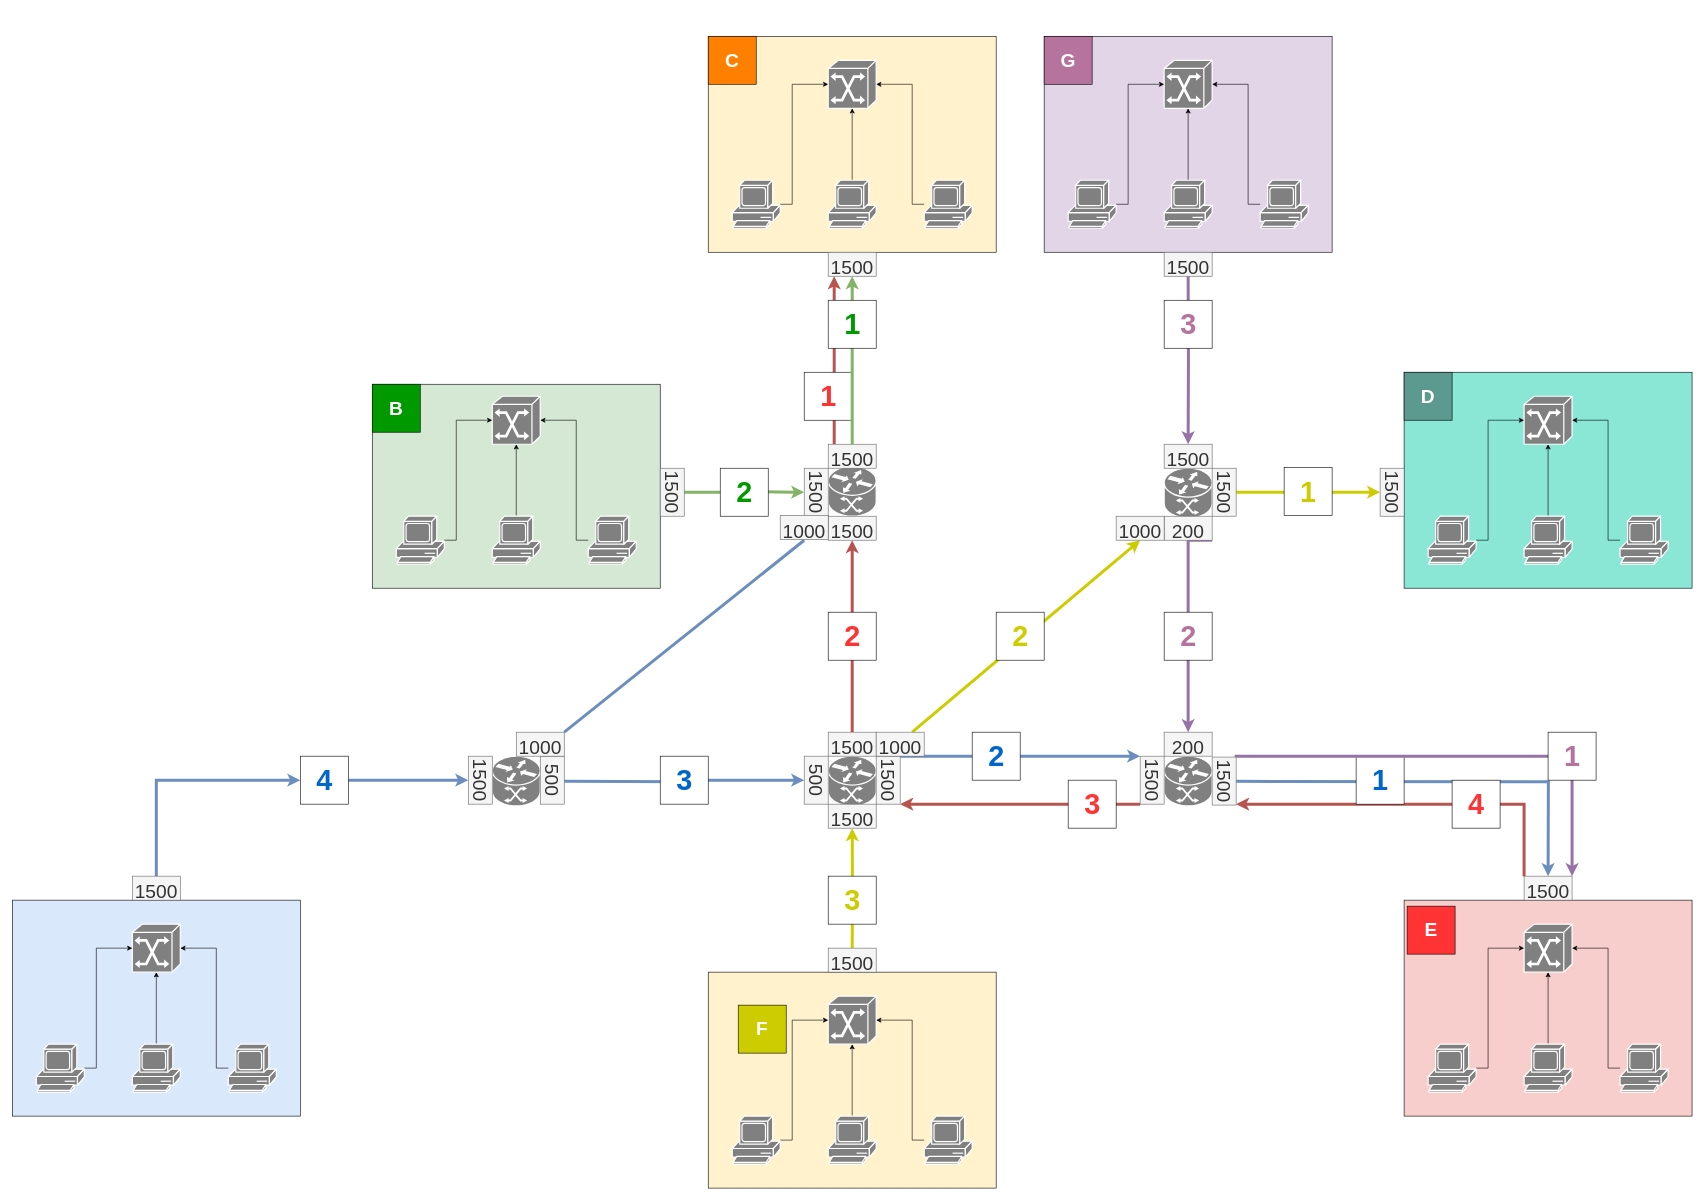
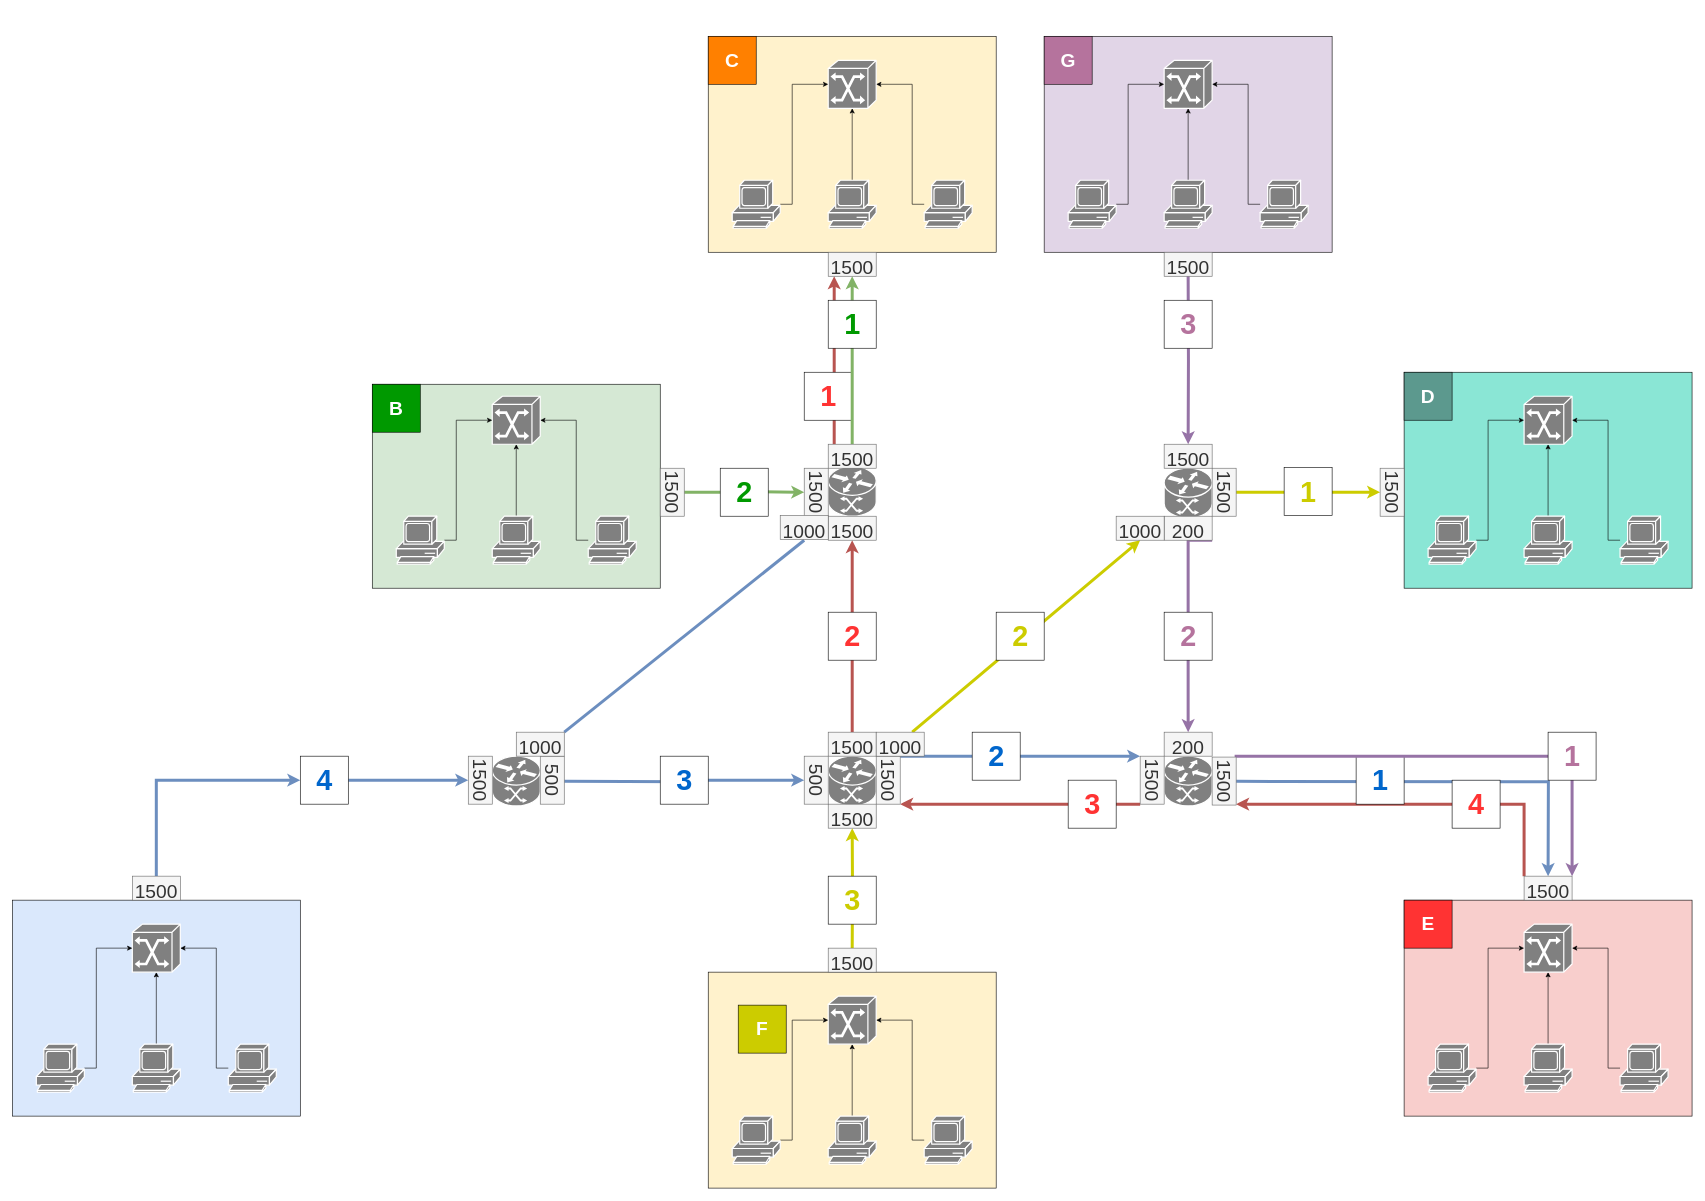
(1431, 930) -> (1428, 924)
